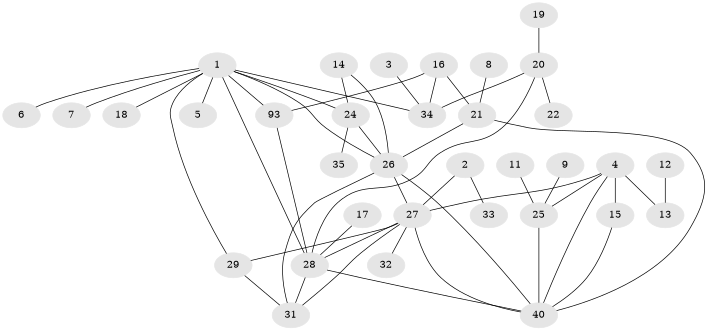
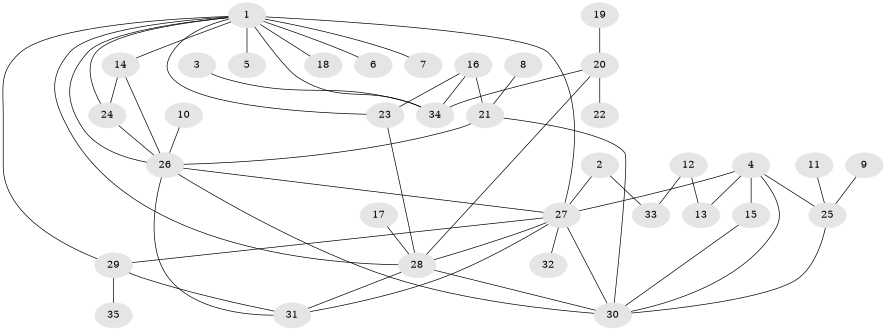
none -> (486, 36)
none -> (174, 43)
none -> (184, 115)
(274, 115) -> (385, 115)
(346, 136) -> (114, 290)
none -> (666, 195)
(539, 315) -> (613, 315)
